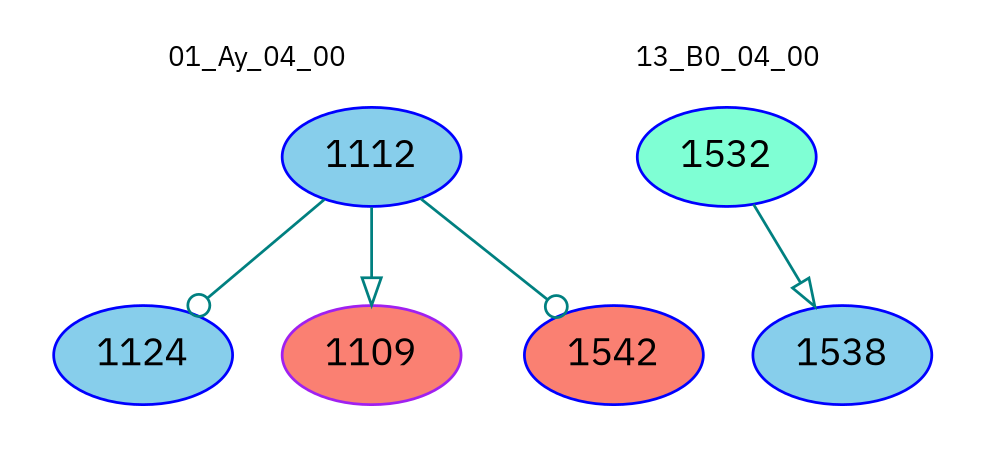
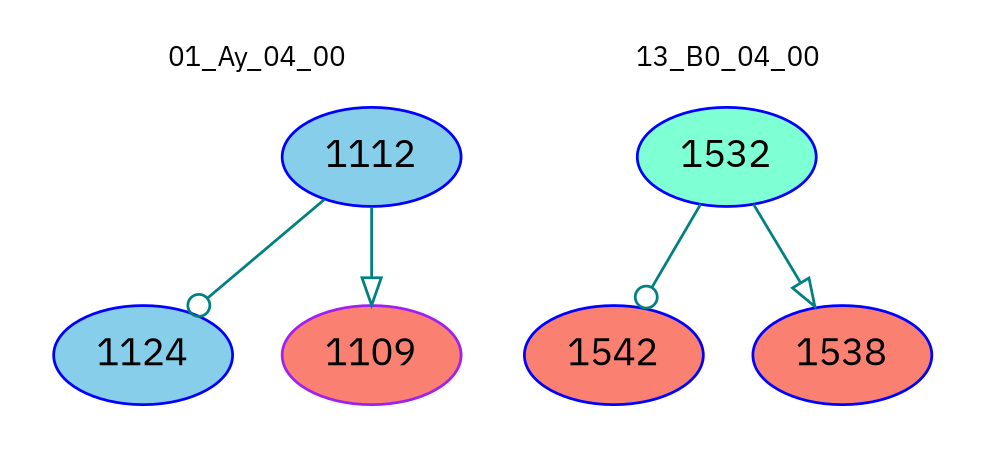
(465, 234) -> (676, 246)
(842, 355) -> (842, 355)
